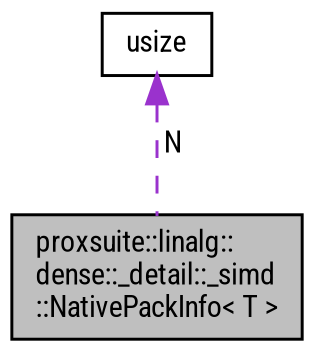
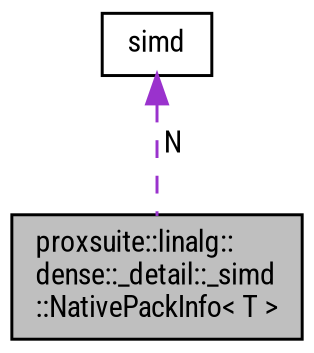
(157, 44) -> (157, 44)
